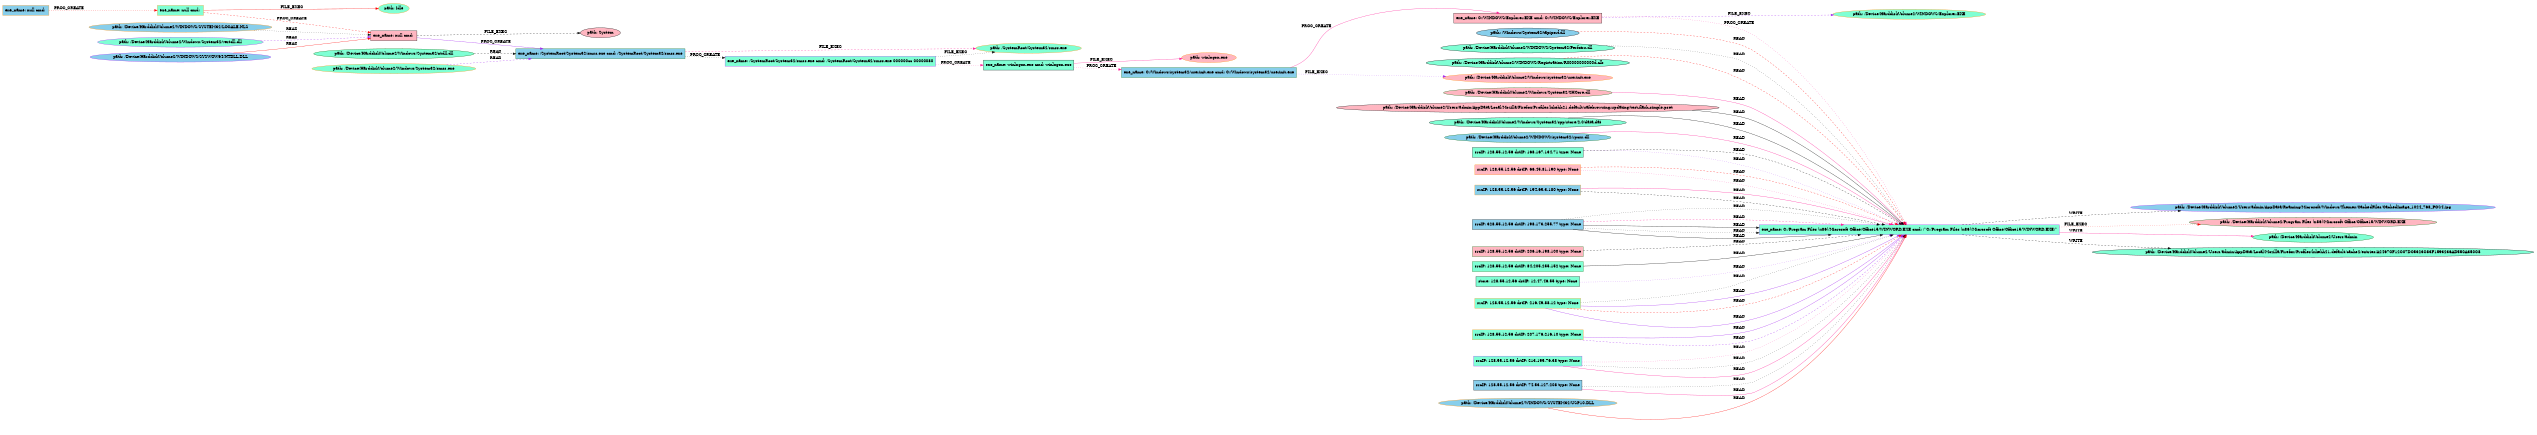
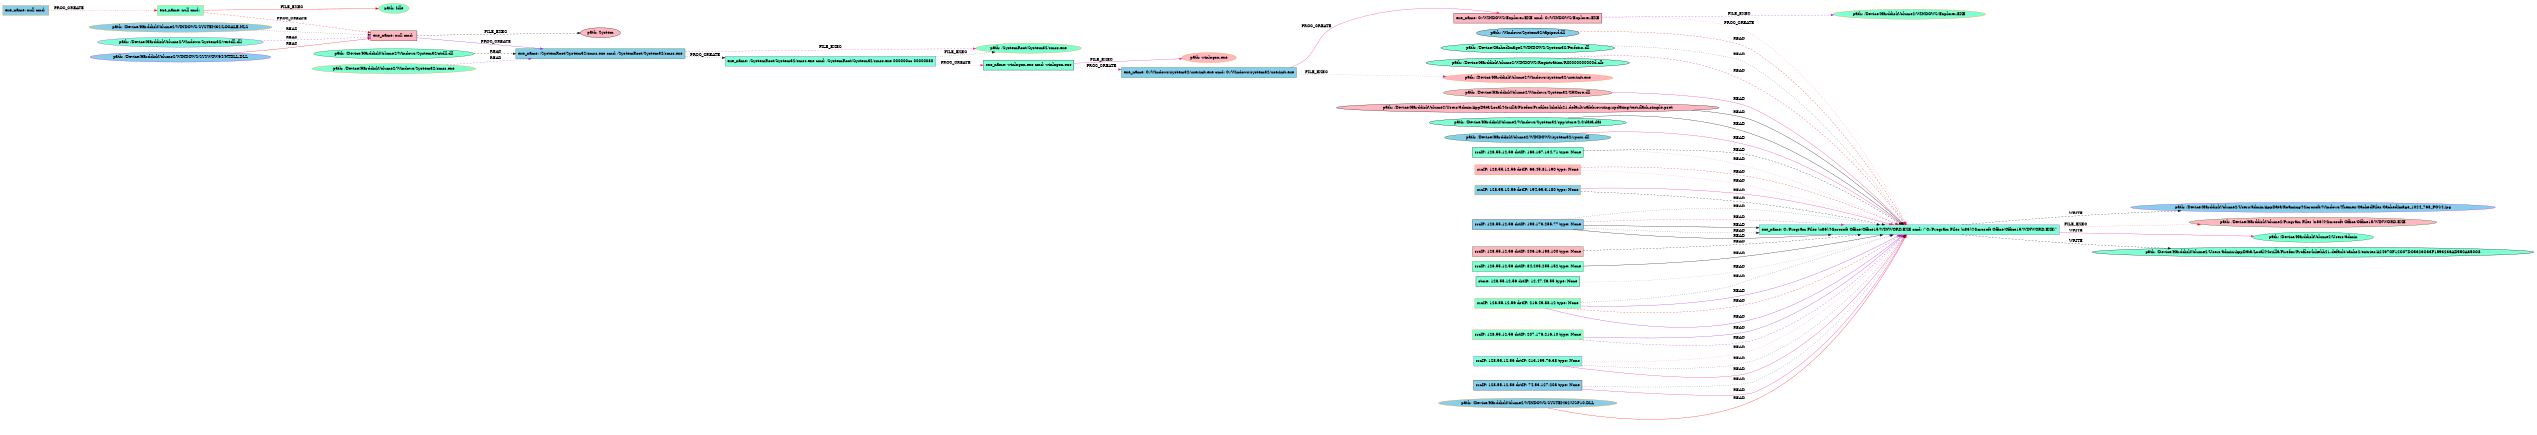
(1528, 48) -> (1528, 48)
(1528, 225) -> (1528, 225)
